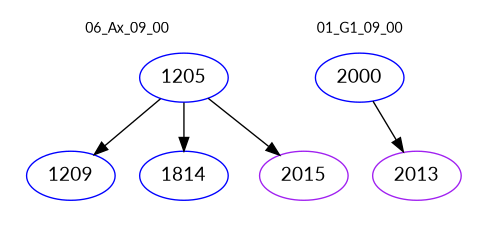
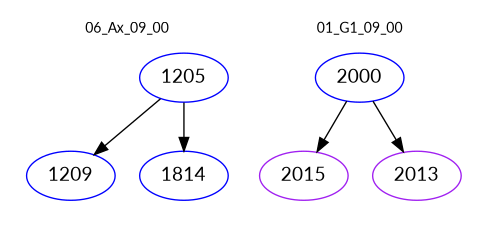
(229, 115) -> (335, 121)
